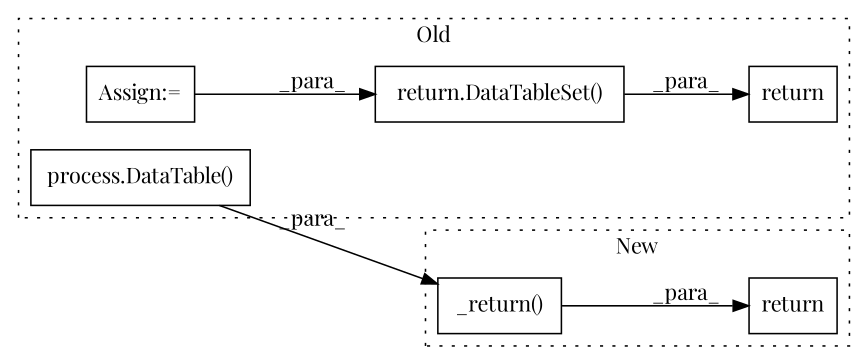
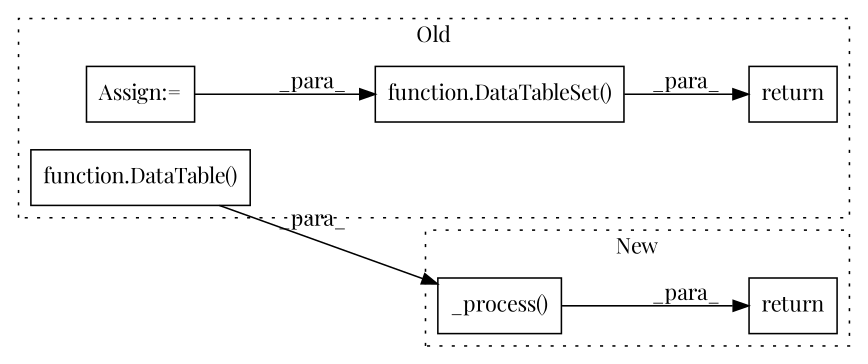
(500, 94) -> (500, 94)
(141, 178) -> (141, 178)
(500, 306) -> (500, 306)
